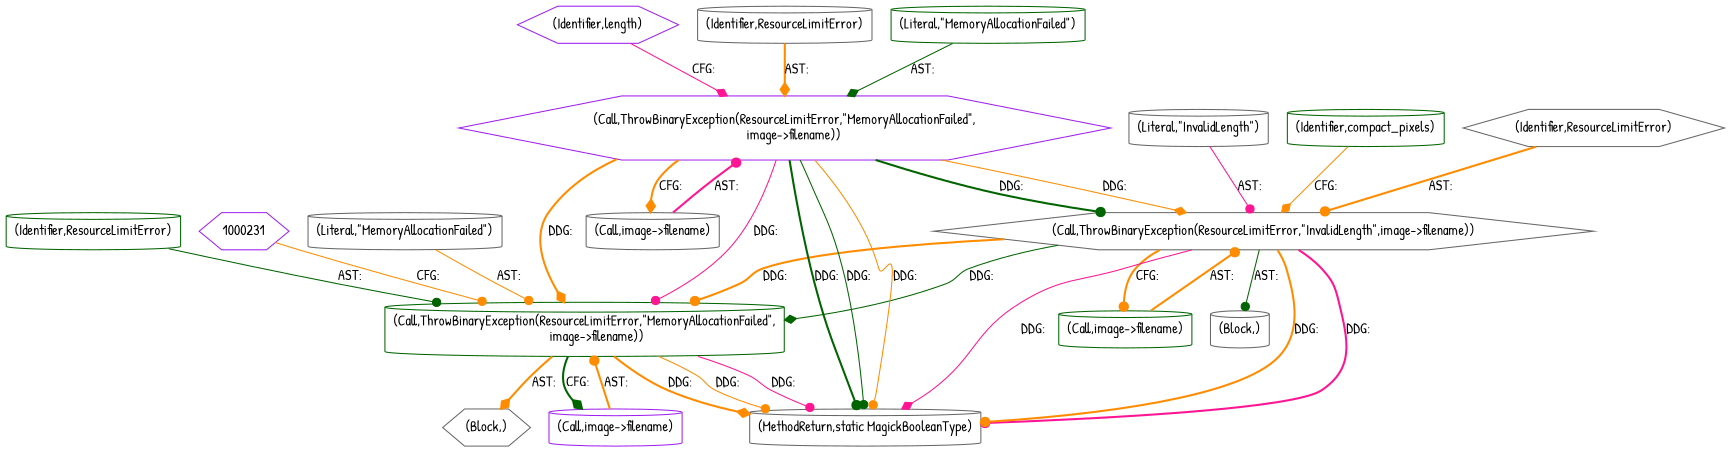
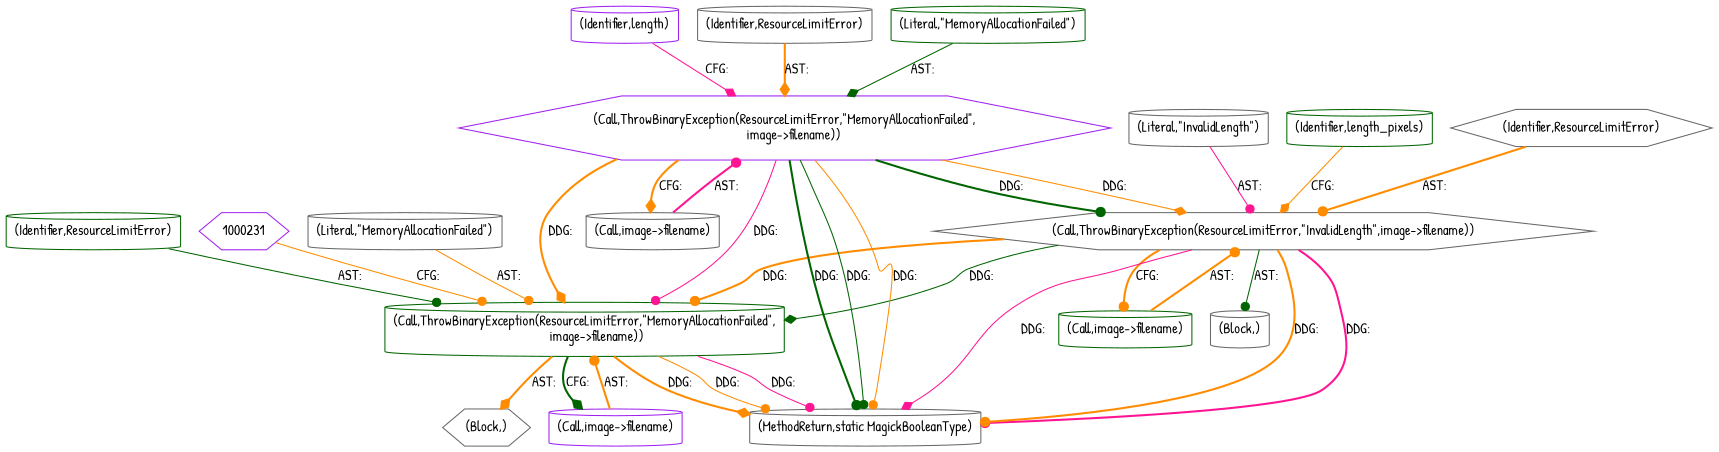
(598, 25) -> (625, 25)
(1366, 128) -> (1360, 128)
